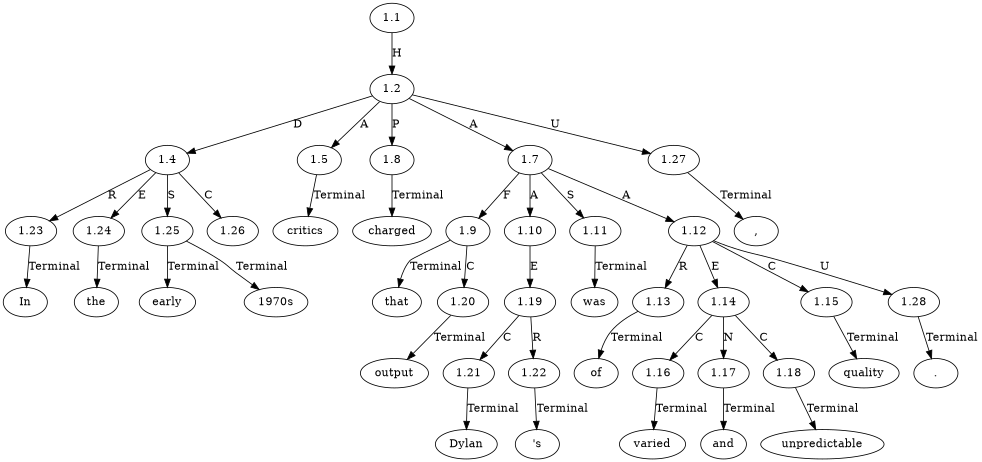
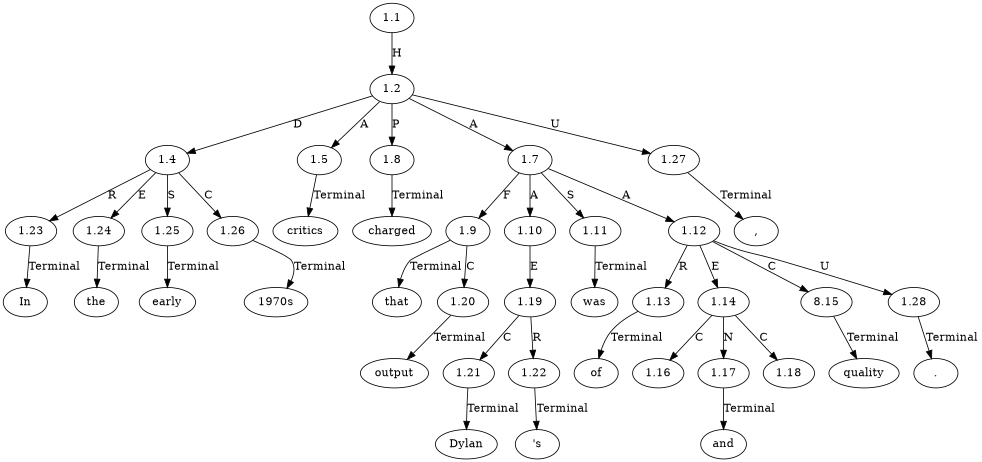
(221, 261) -> (282, 254)
(826, 302) -> (826, 302)
(653, 444) -> none
(822, 444) -> none
